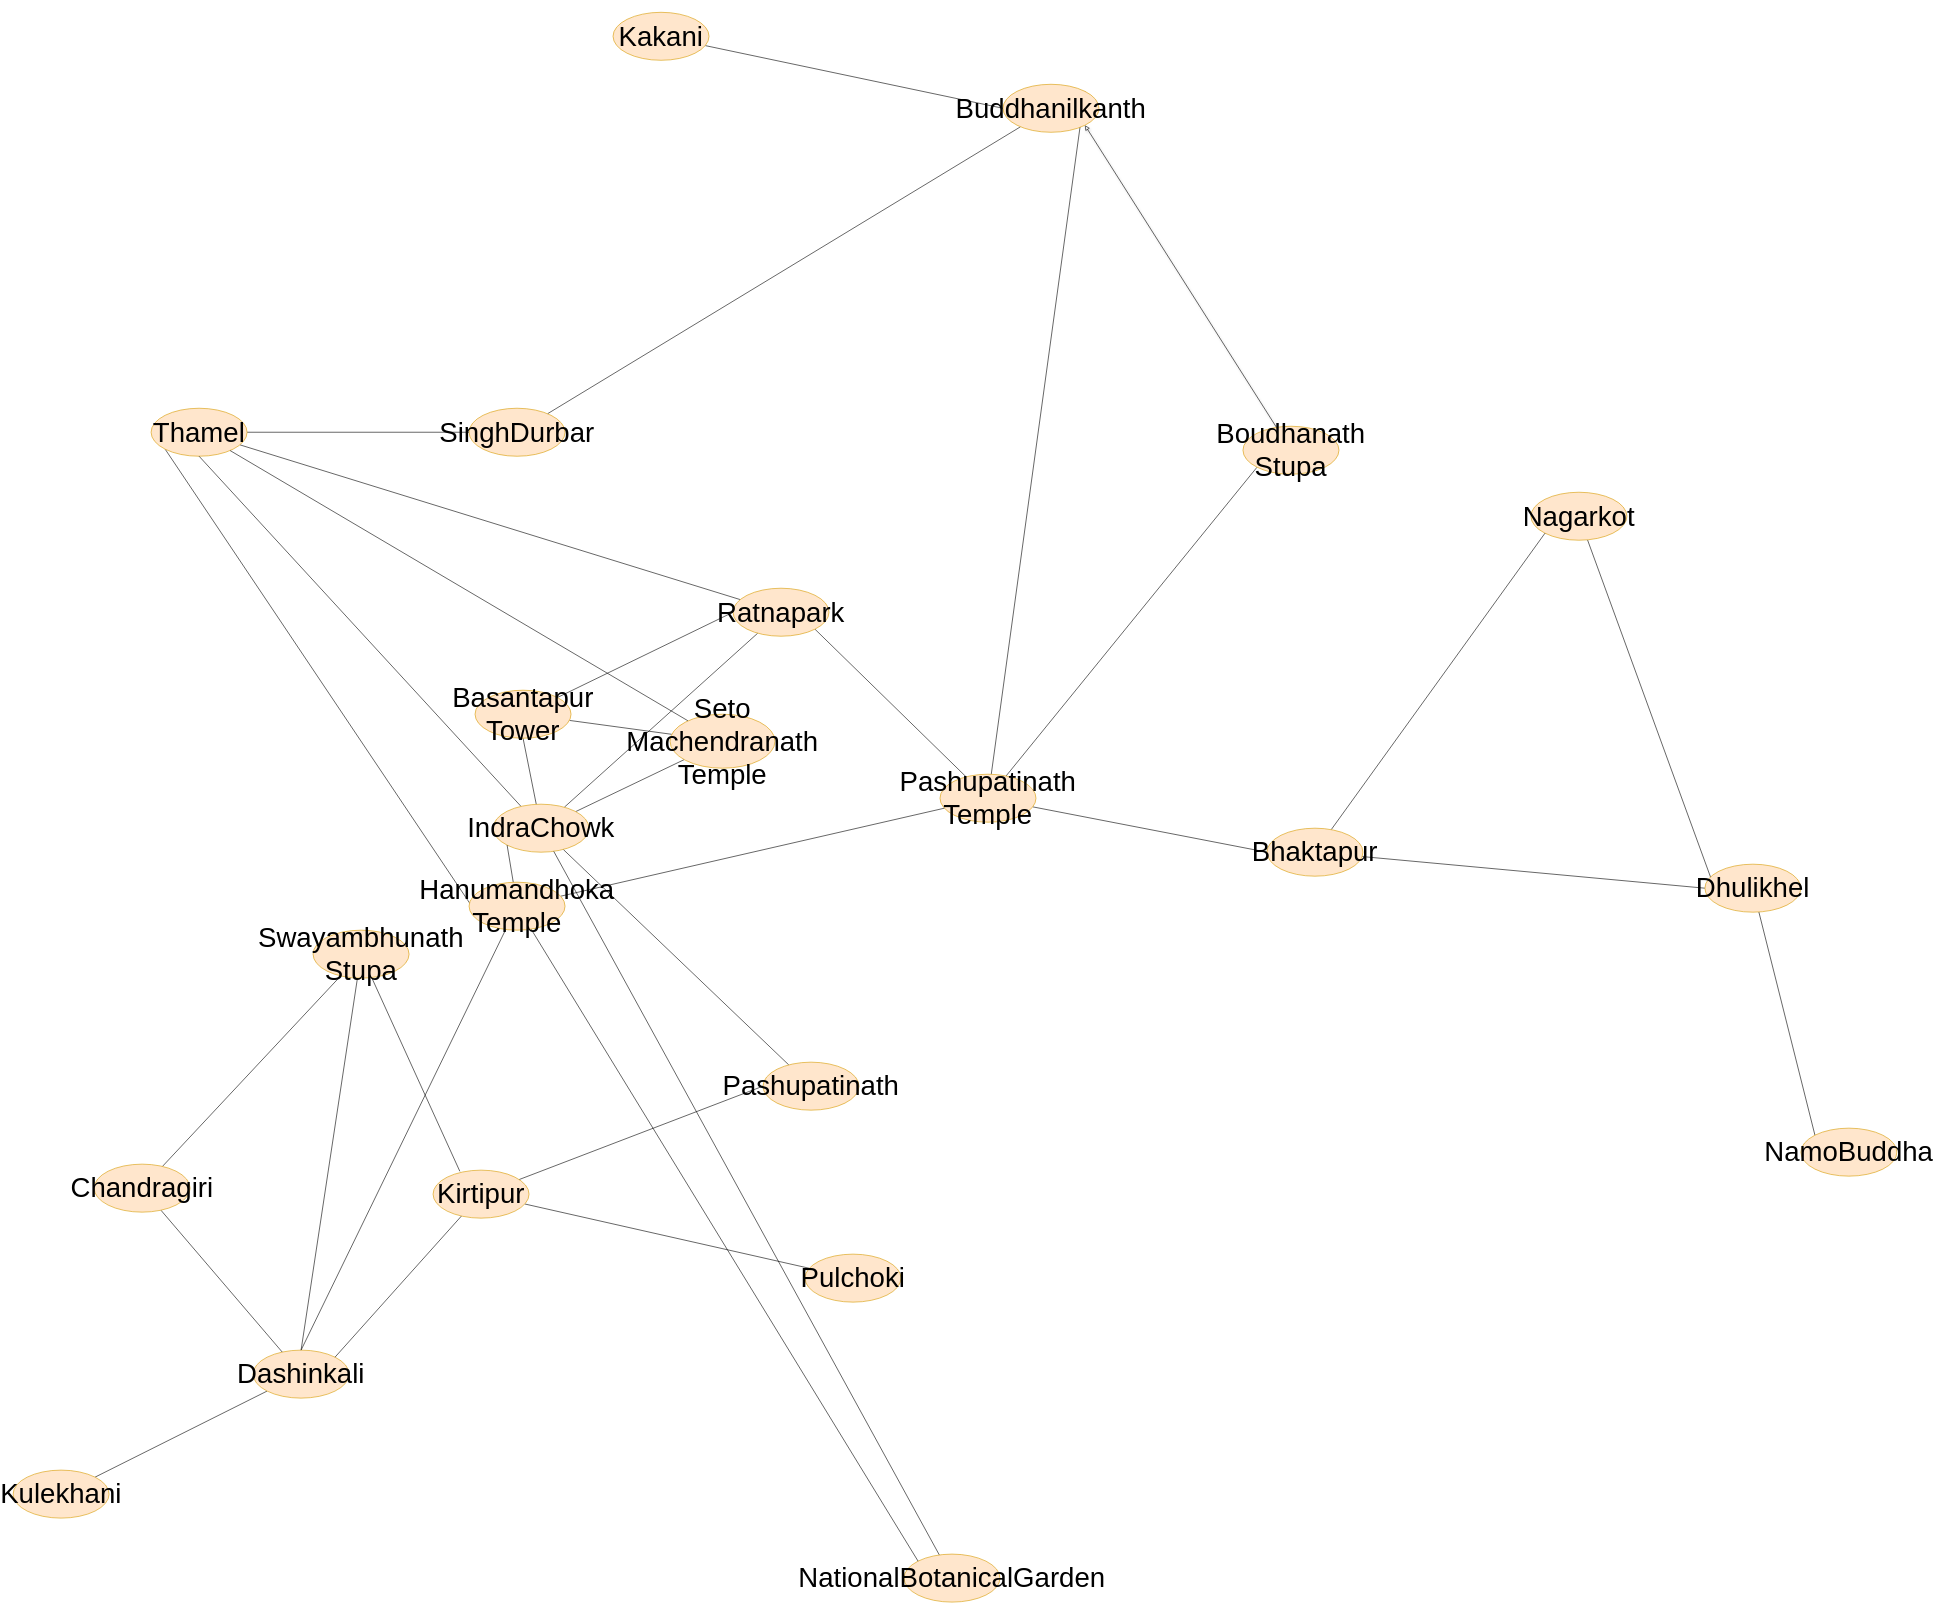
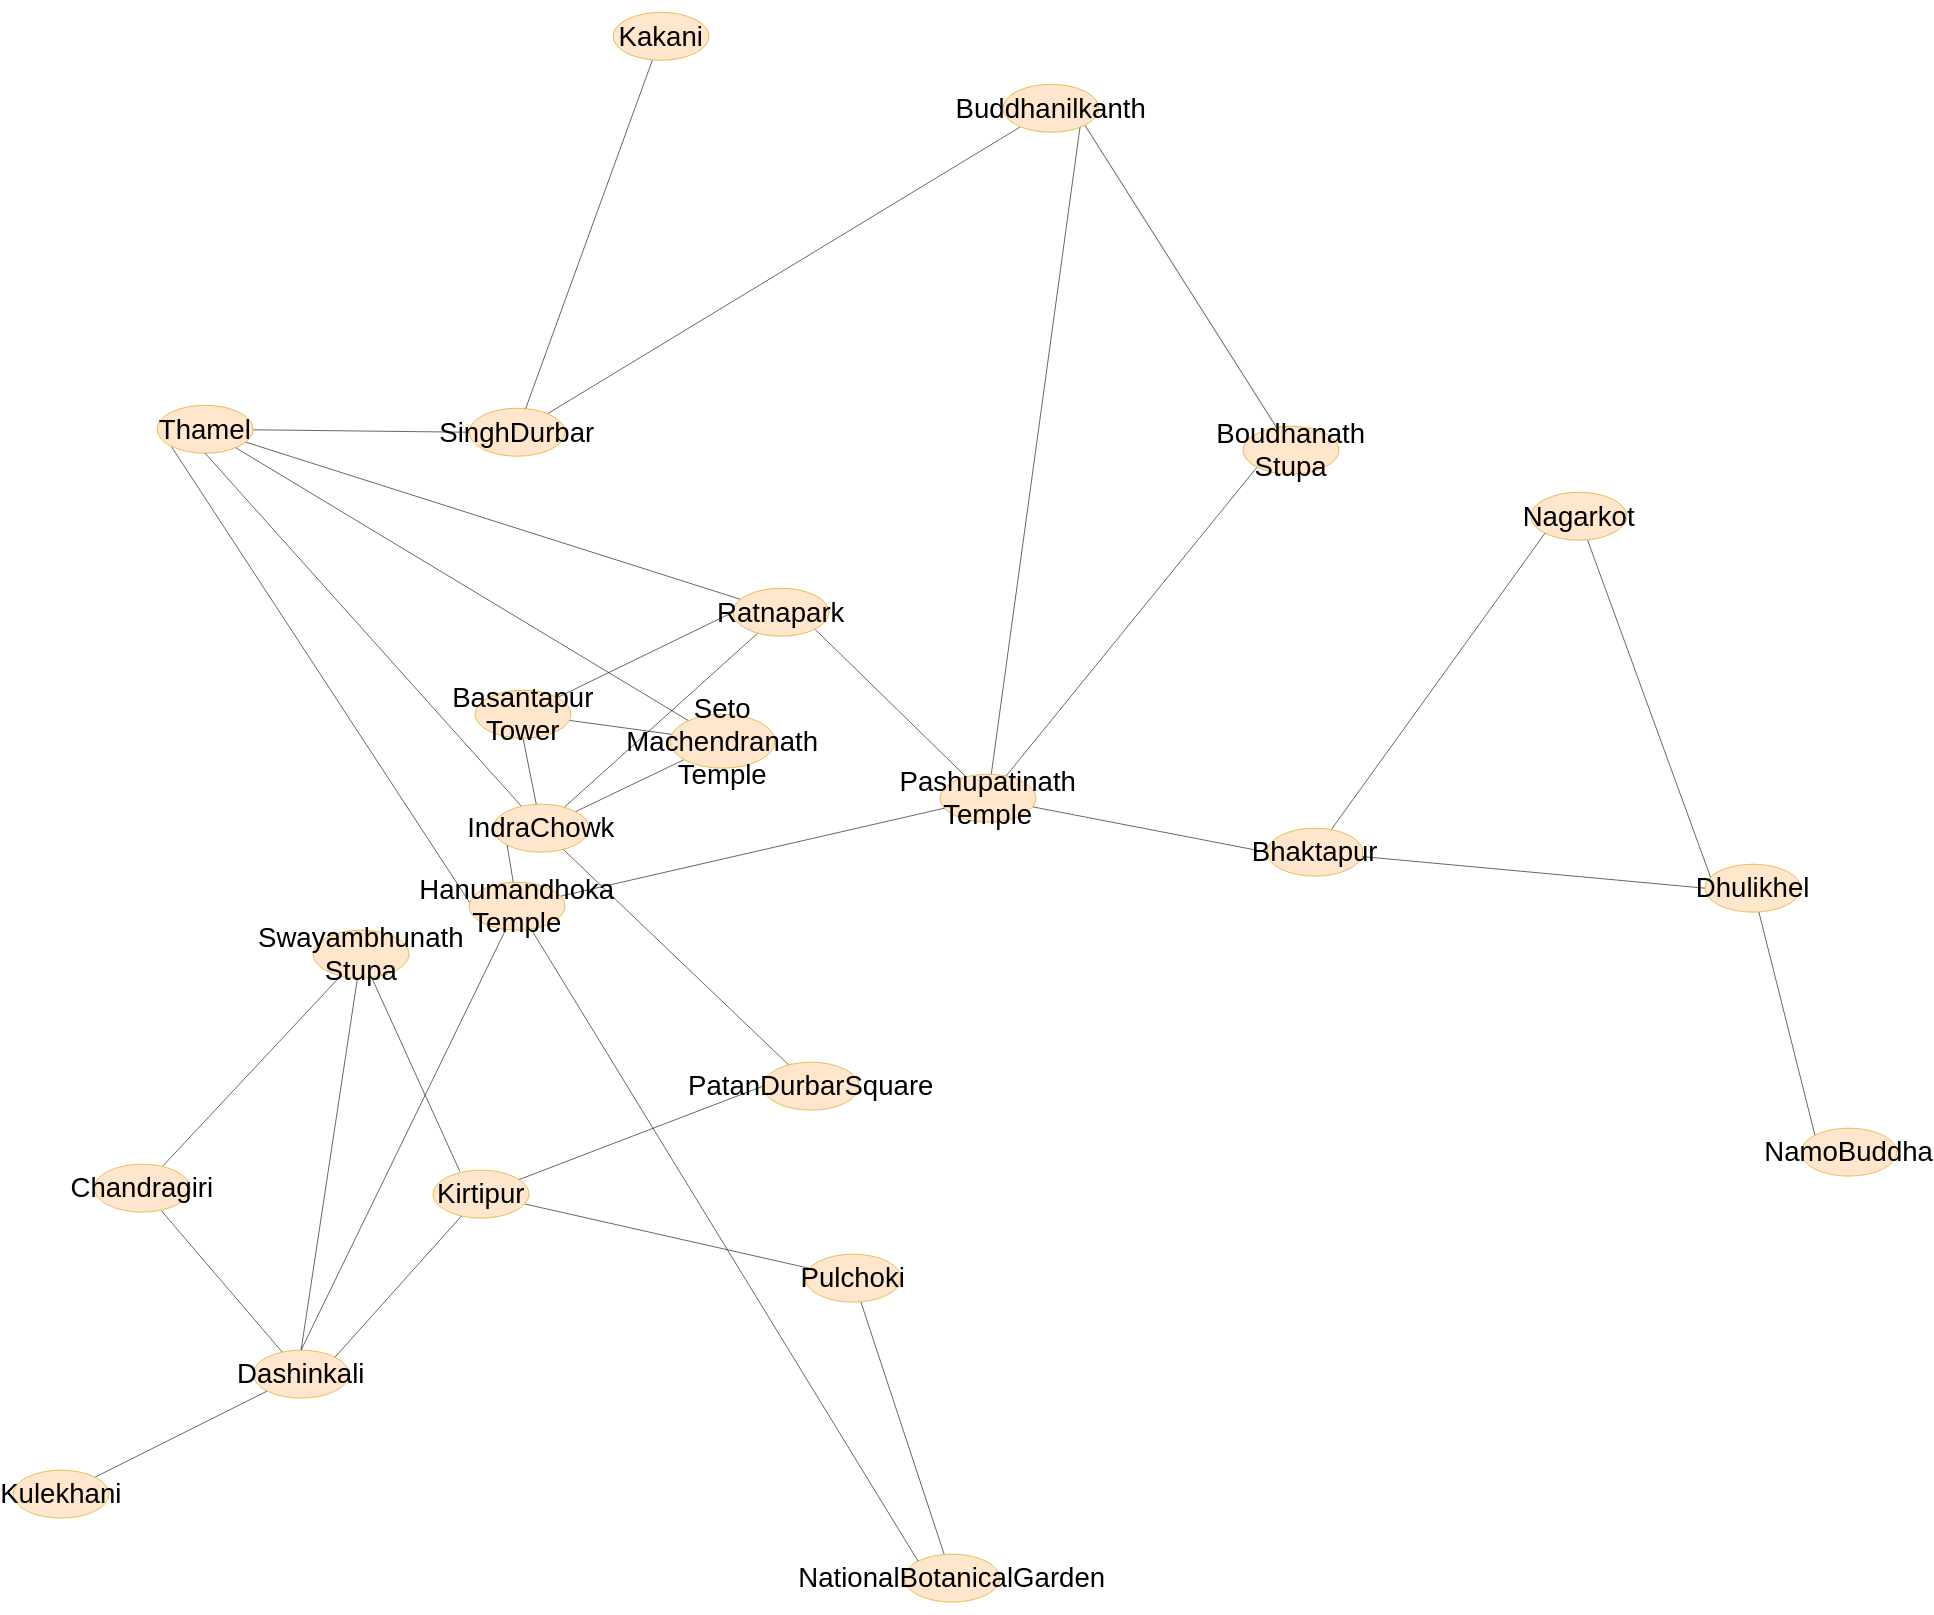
(832, 72) -> (589, 234)
(1088, 130) -> (1086, 128)
(199, 432) -> (205, 429)
(811, 1086) -> (811, 1086)
(746, 1203) -> (902, 1428)
